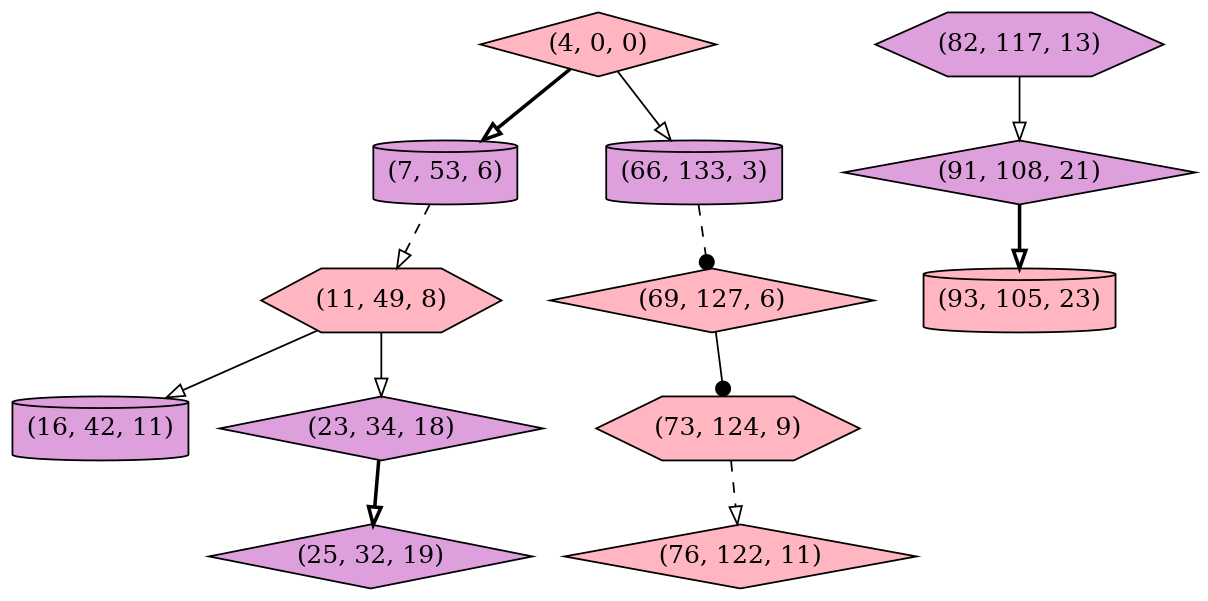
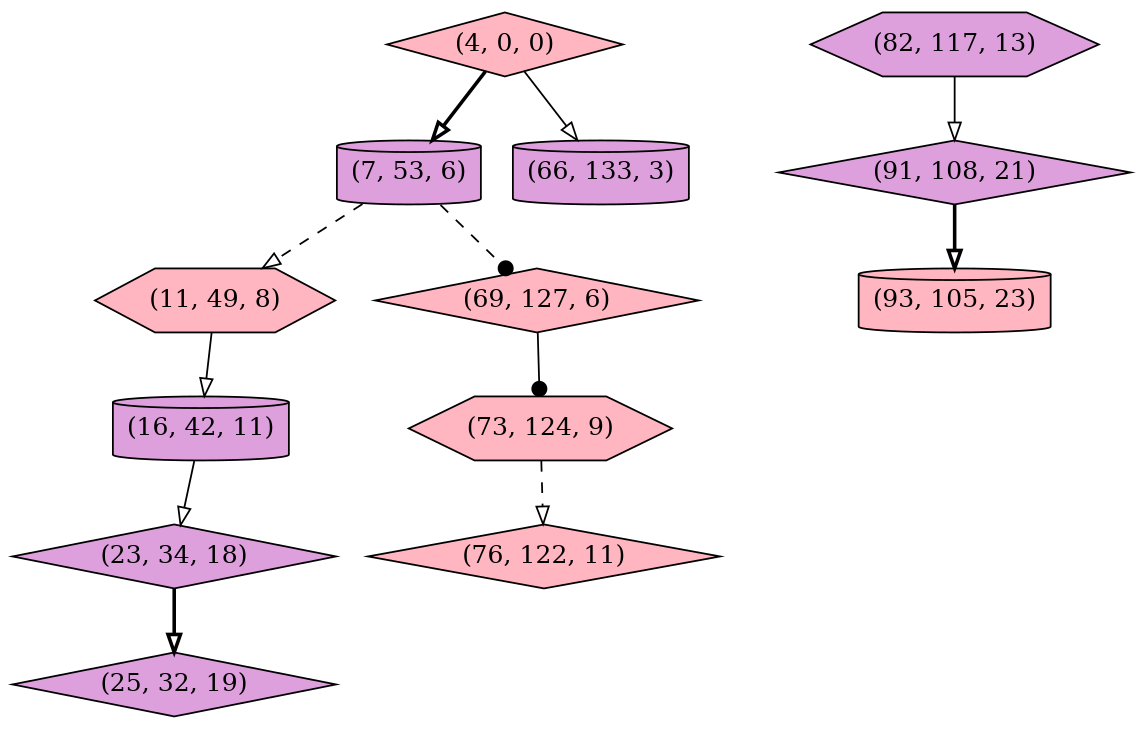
(702, 230) -> (470, 234)
(381, 356) -> (189, 484)
